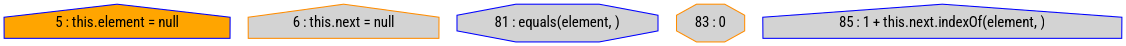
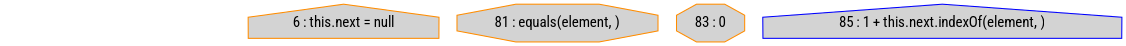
(117, 23) -> none
(557, 23) -> (557, 23)
